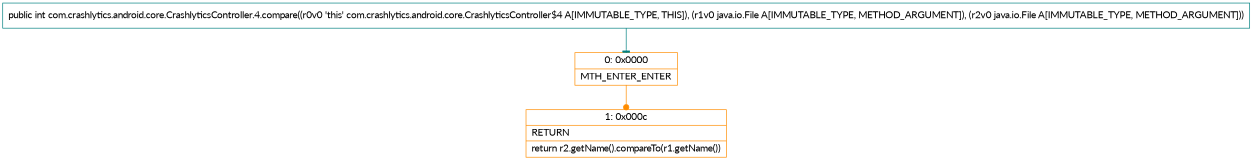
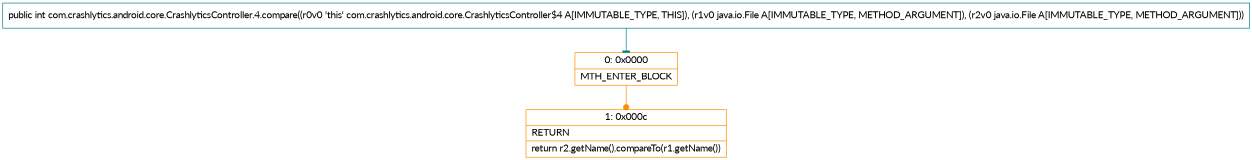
(626, 77) -> (626, 77)
